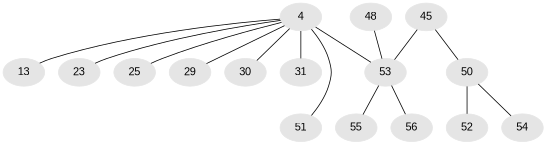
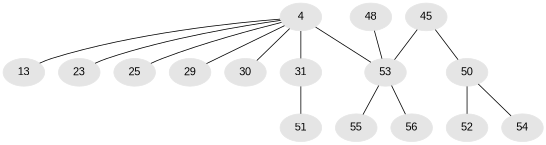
(331, 72) -> (301, 100)
